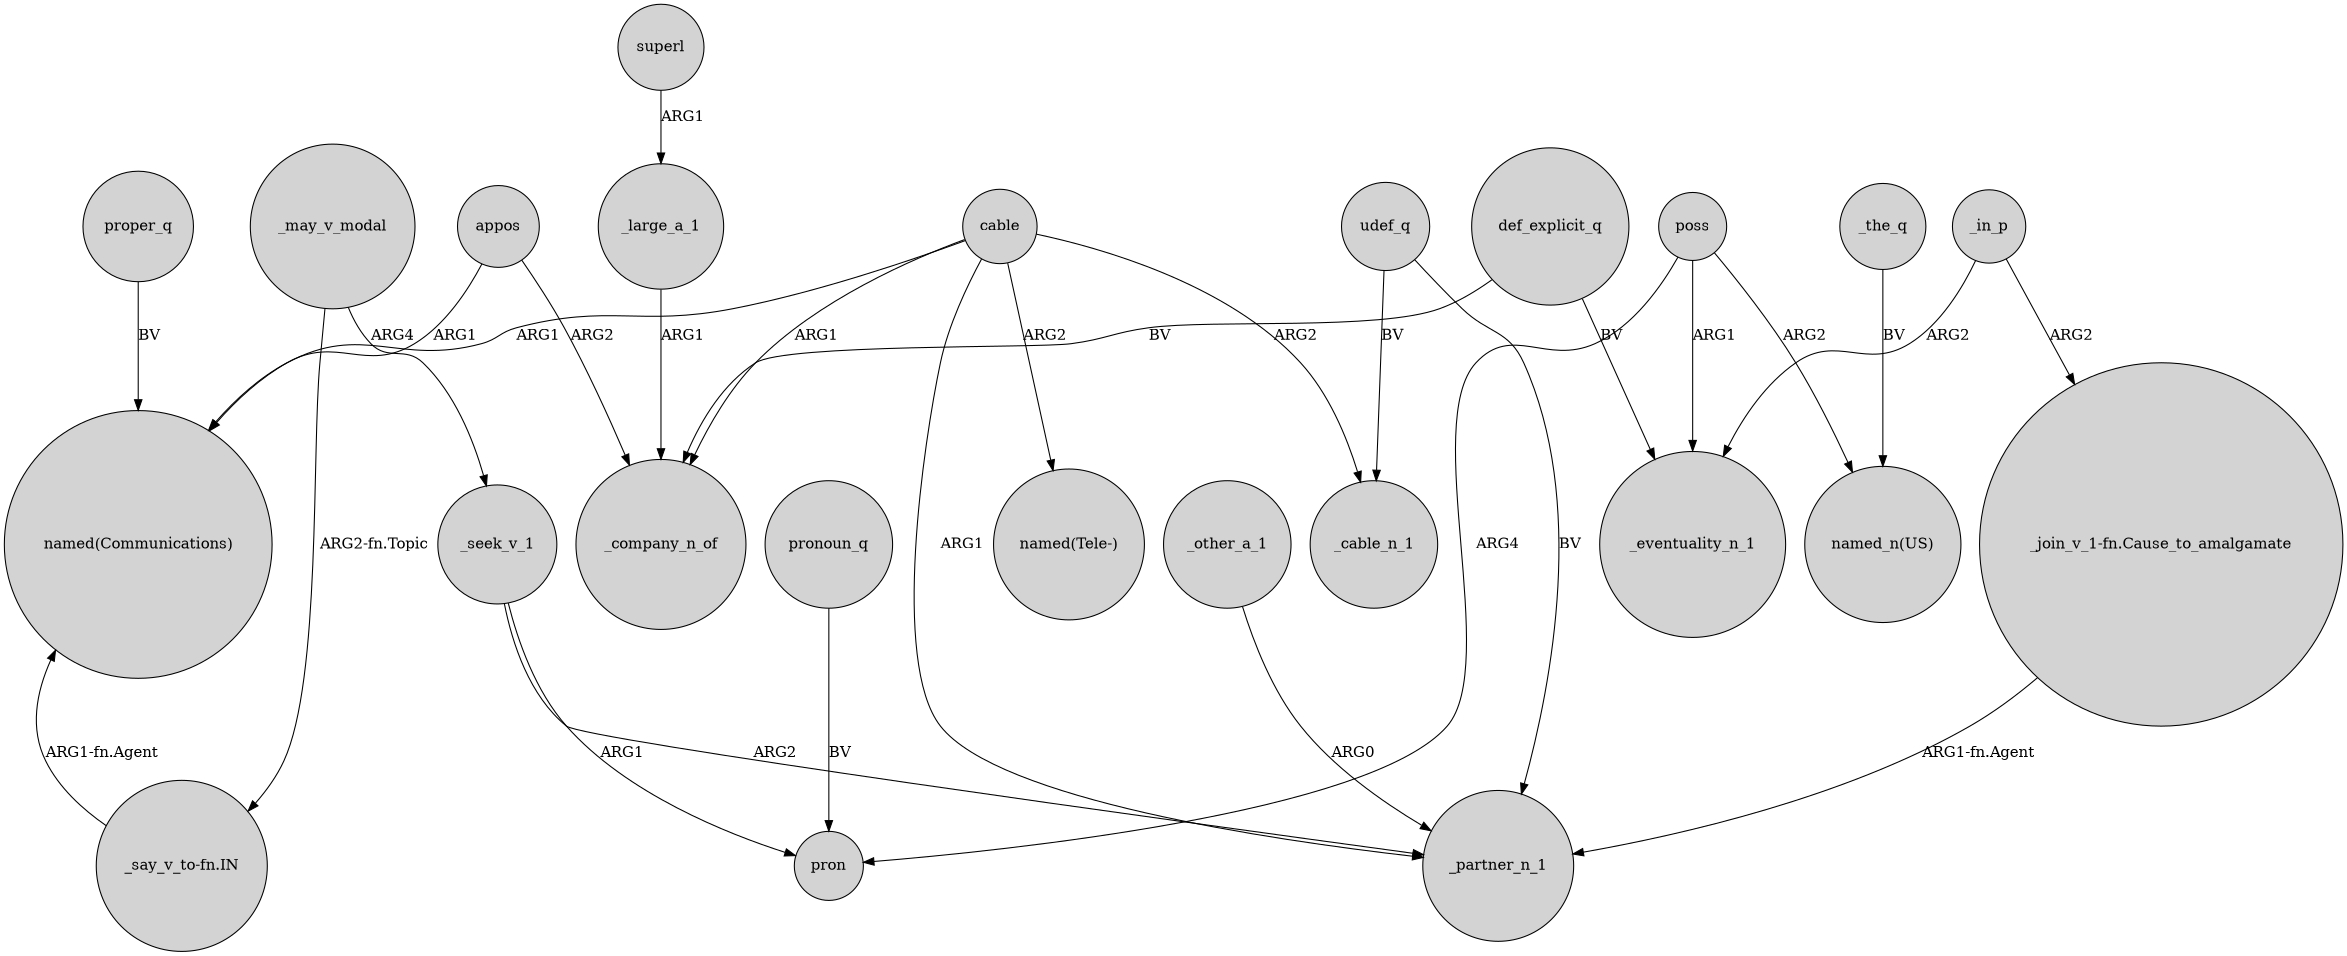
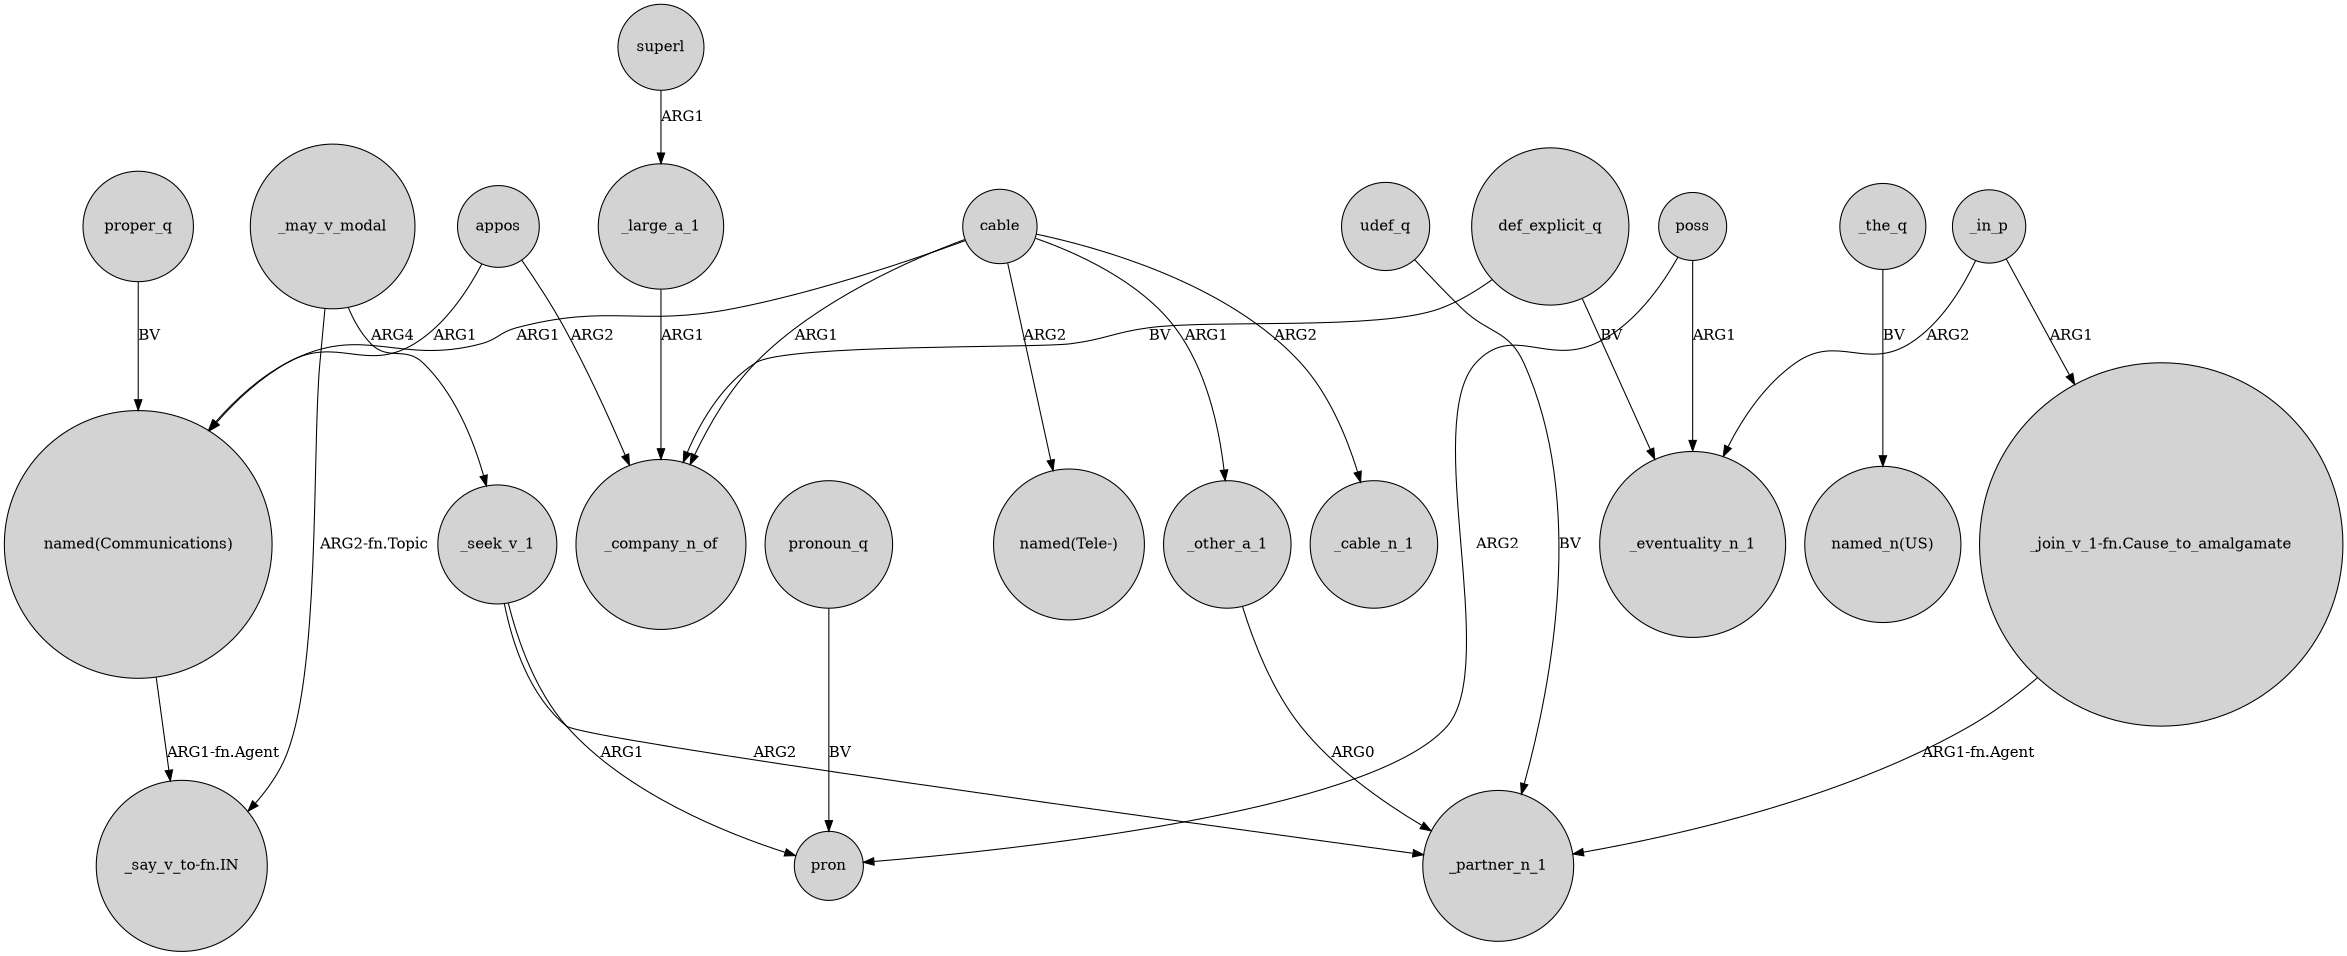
(2071, 336) -> (2071, 336)
(1789, 353) -> none
(1380, 370) -> none
(1498, 544) -> (1498, 544)
(946, 731) -> (1165, 316)
(43, 754) -> (163, 724)
